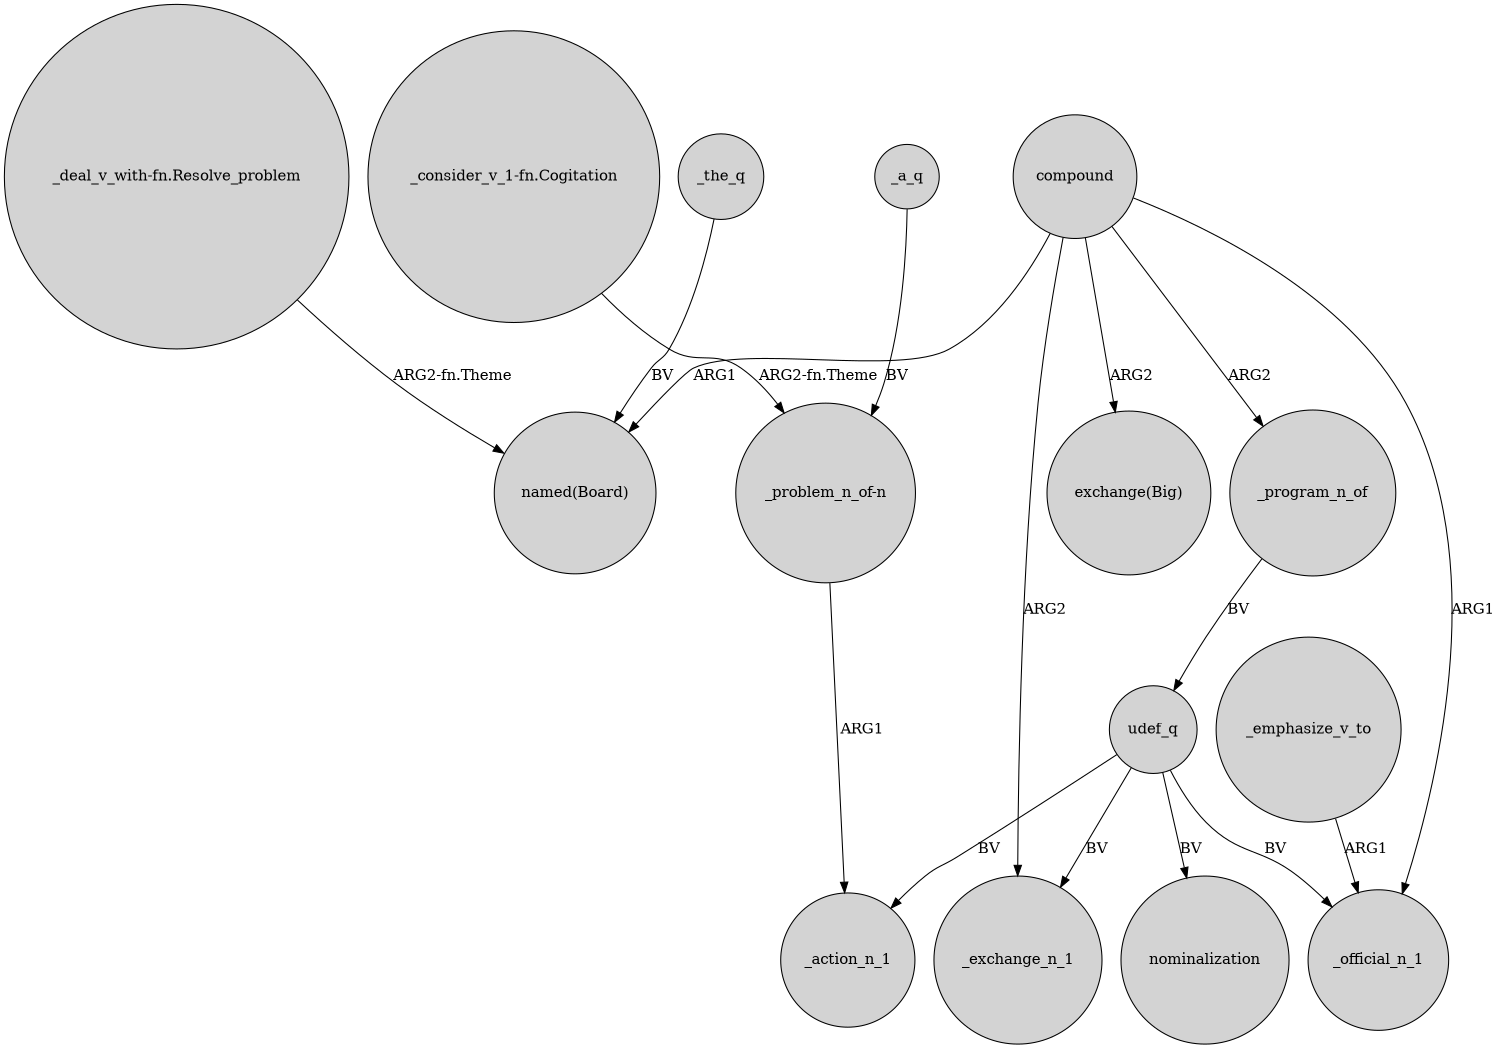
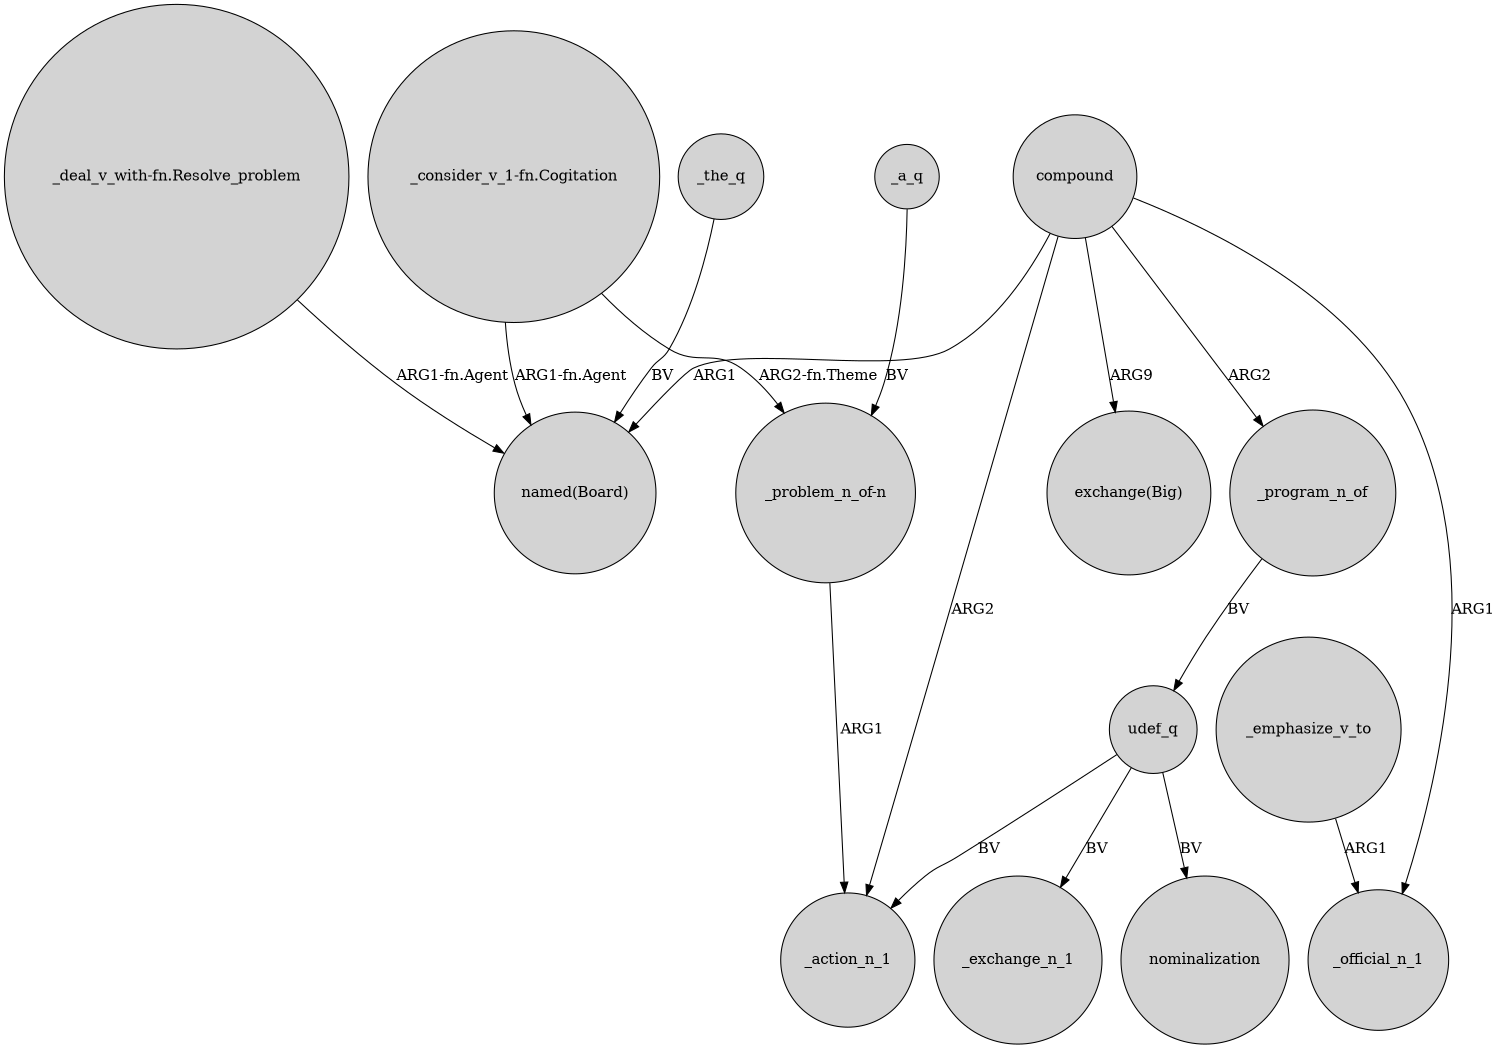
none -> (512, 370)
(453, 376) -> (453, 376)
(1132, 376) -> (1132, 376)
(1027, 550) -> (964, 561)
(1238, 845) -> none
